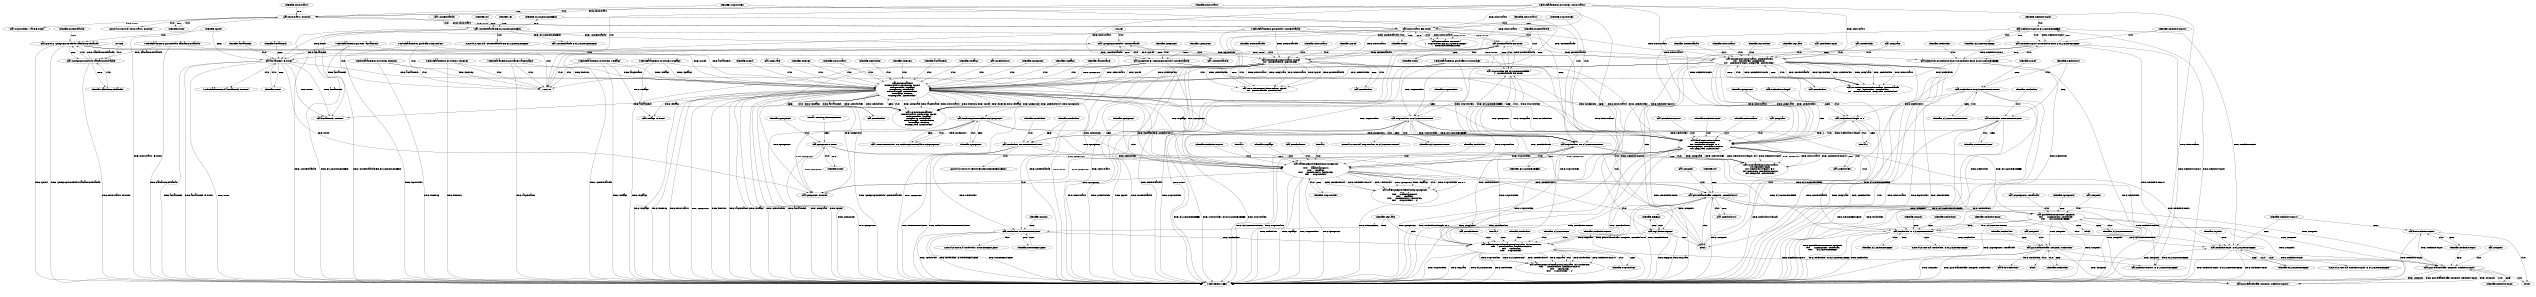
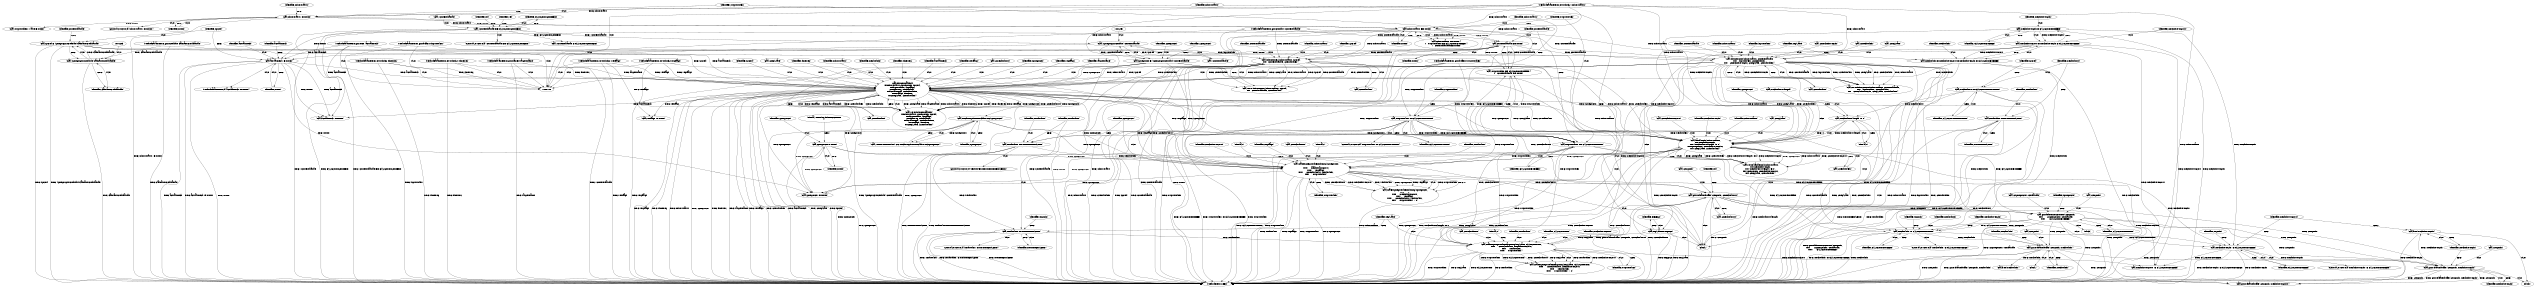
(1127, 20) -> (520, 23)
(116, 195) -> (116, 195)
(1683, 206) -> (1876, 210)
(2178, 252) -> (2194, 257)
